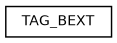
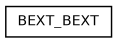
(59, 22) -> (59, 22)
